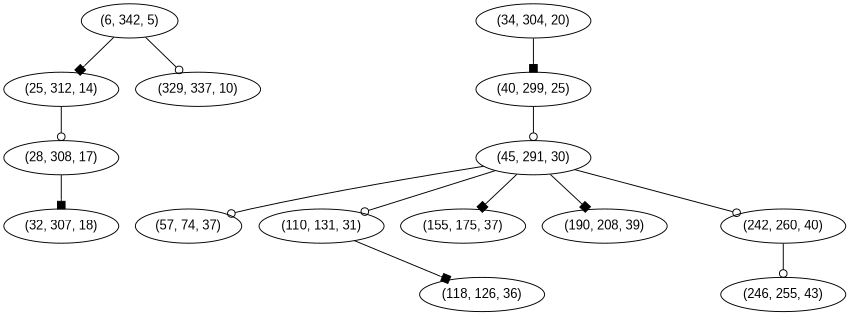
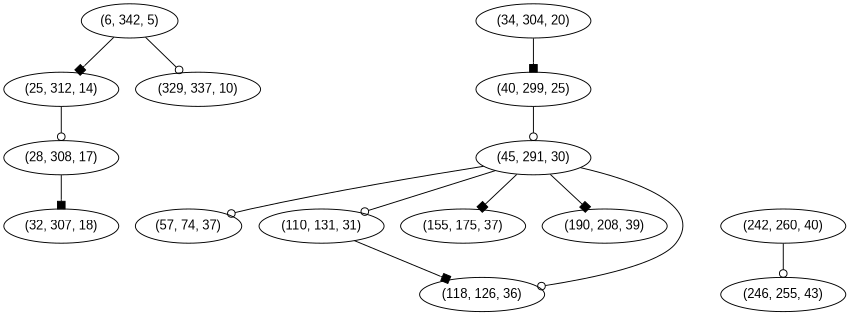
(654, 191) -> (677, 242)
